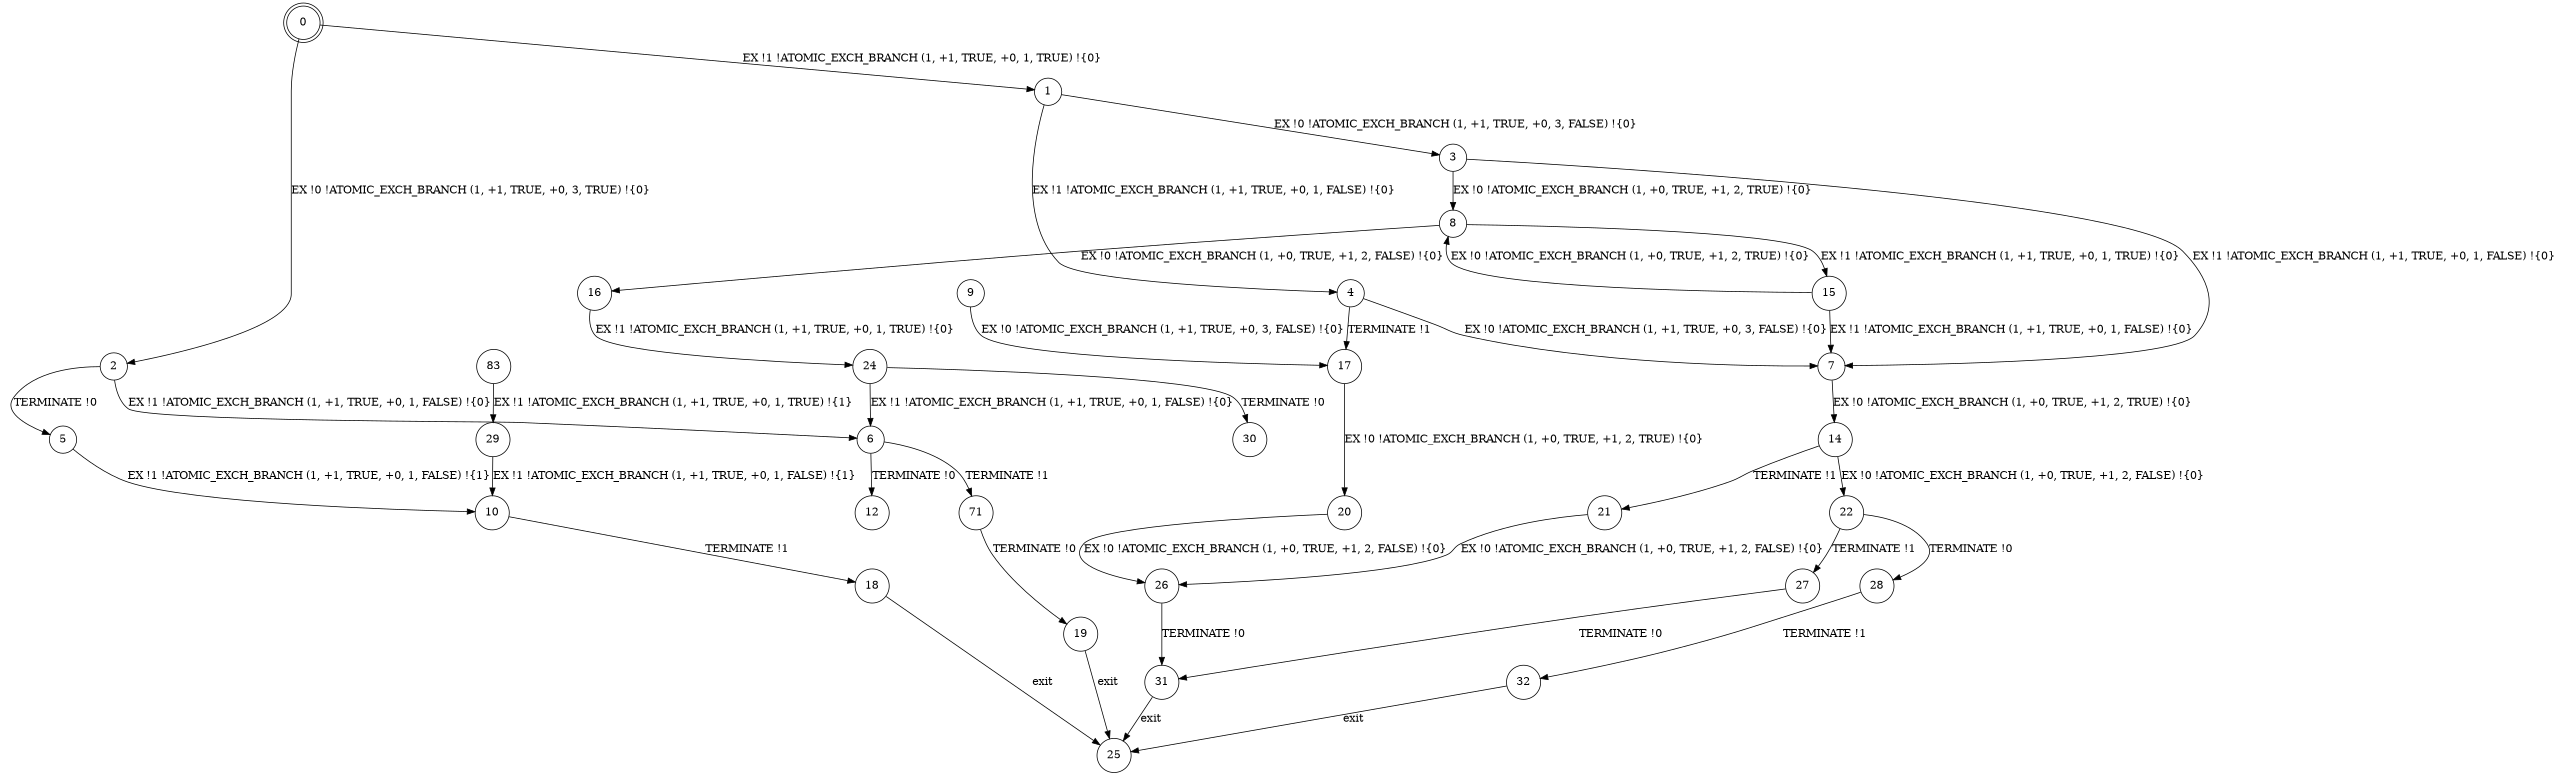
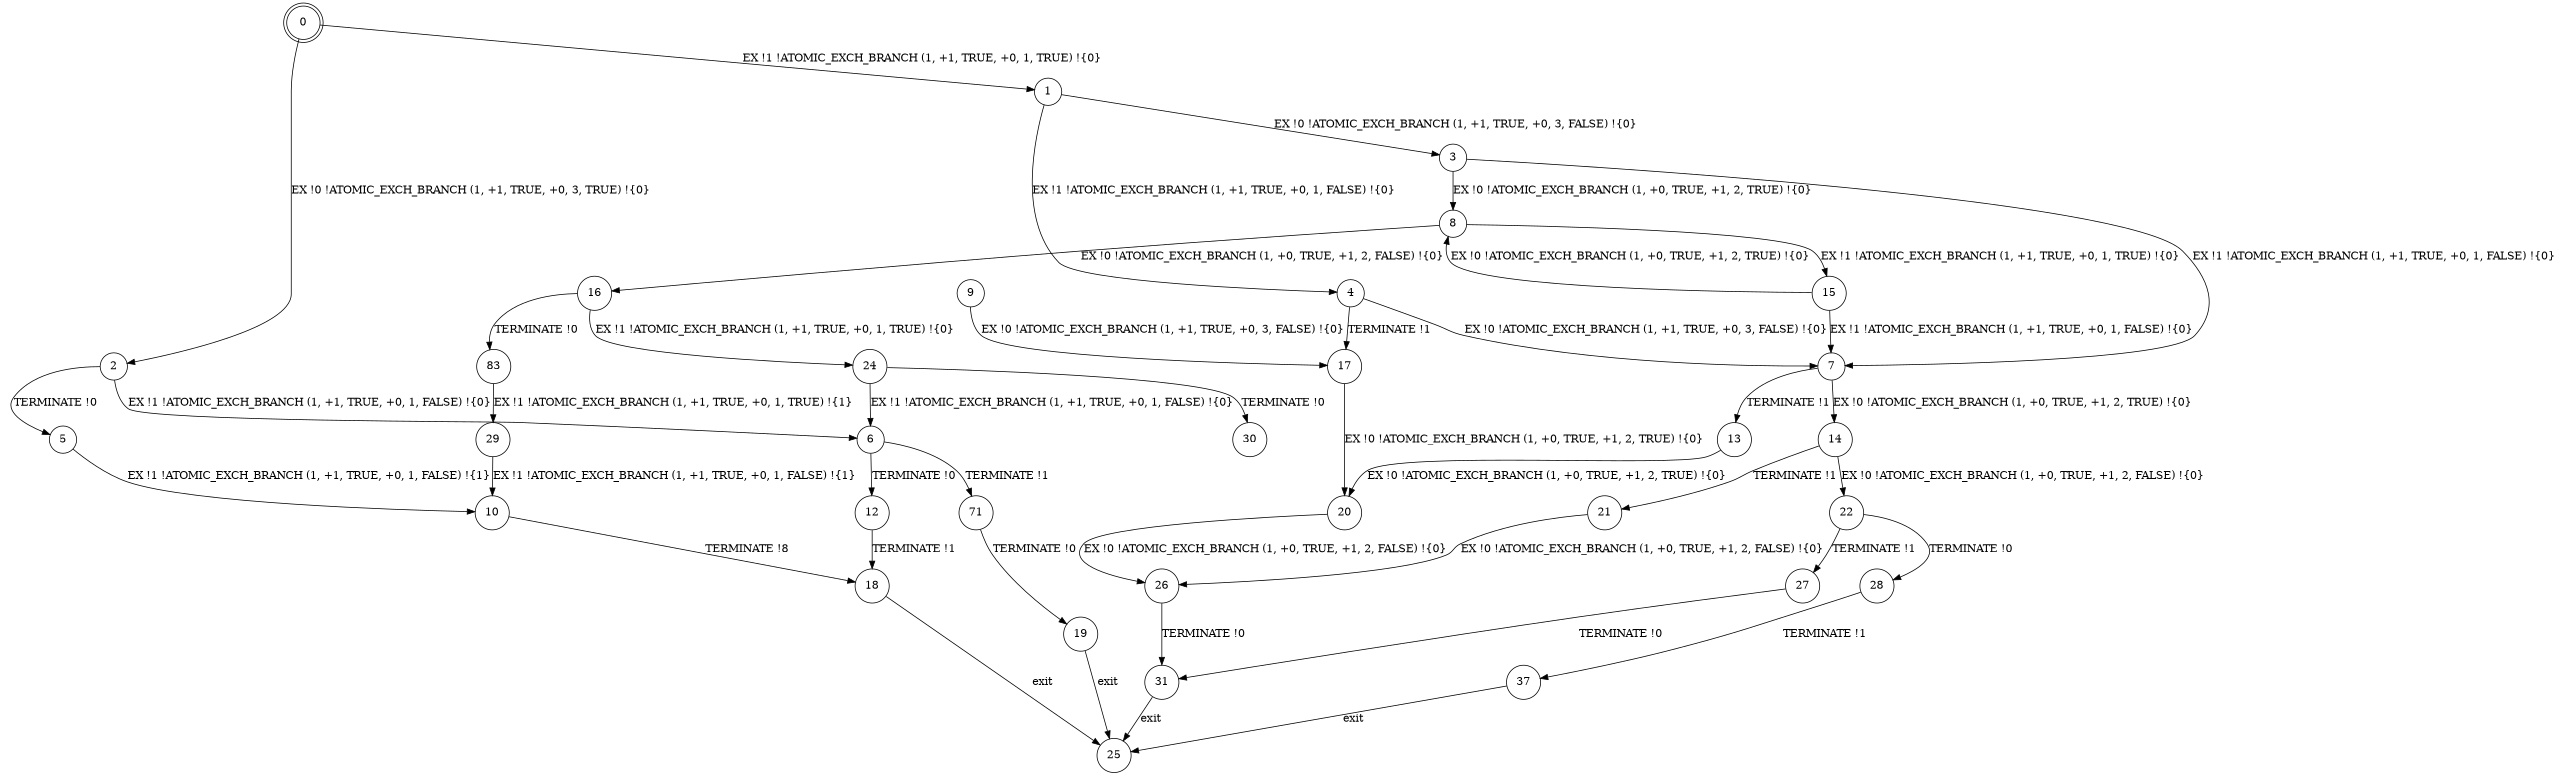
none -> (523, 303)
none -> (1734, 440)
none -> (872, 546)
(747, 549) -> (747, 549)
(1524, 682) -> (1524, 682)
